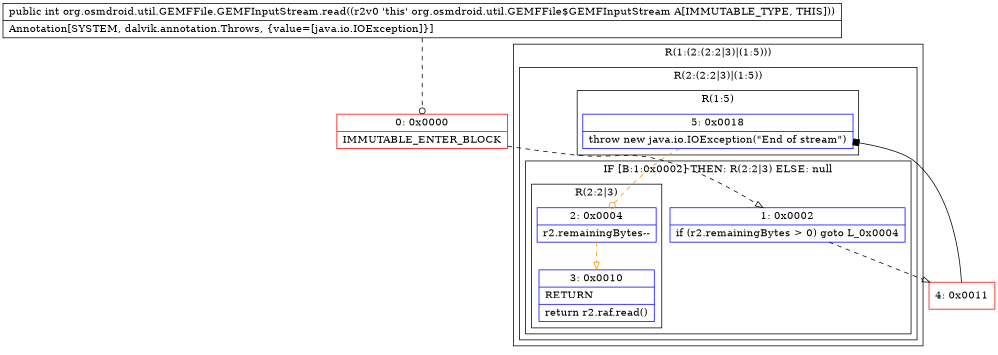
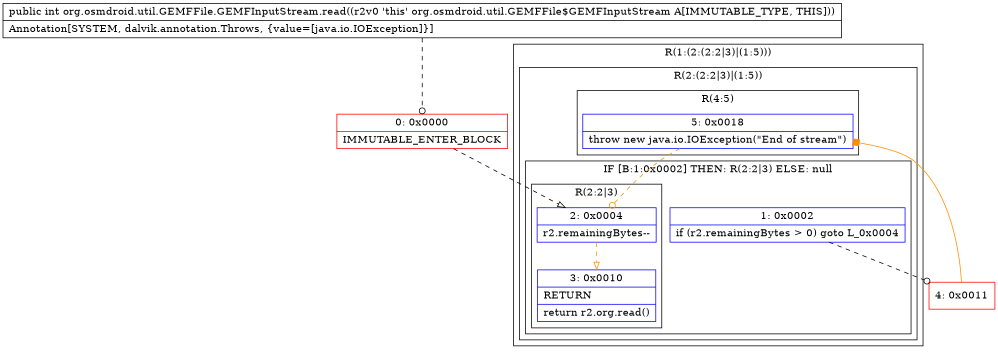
(718, 99) -> (718, 99)
(681, 166) -> (506, 176)
(938, 191) -> (938, 191)
(876, 261) -> (877, 261)
(597, 313) -> (597, 313)
